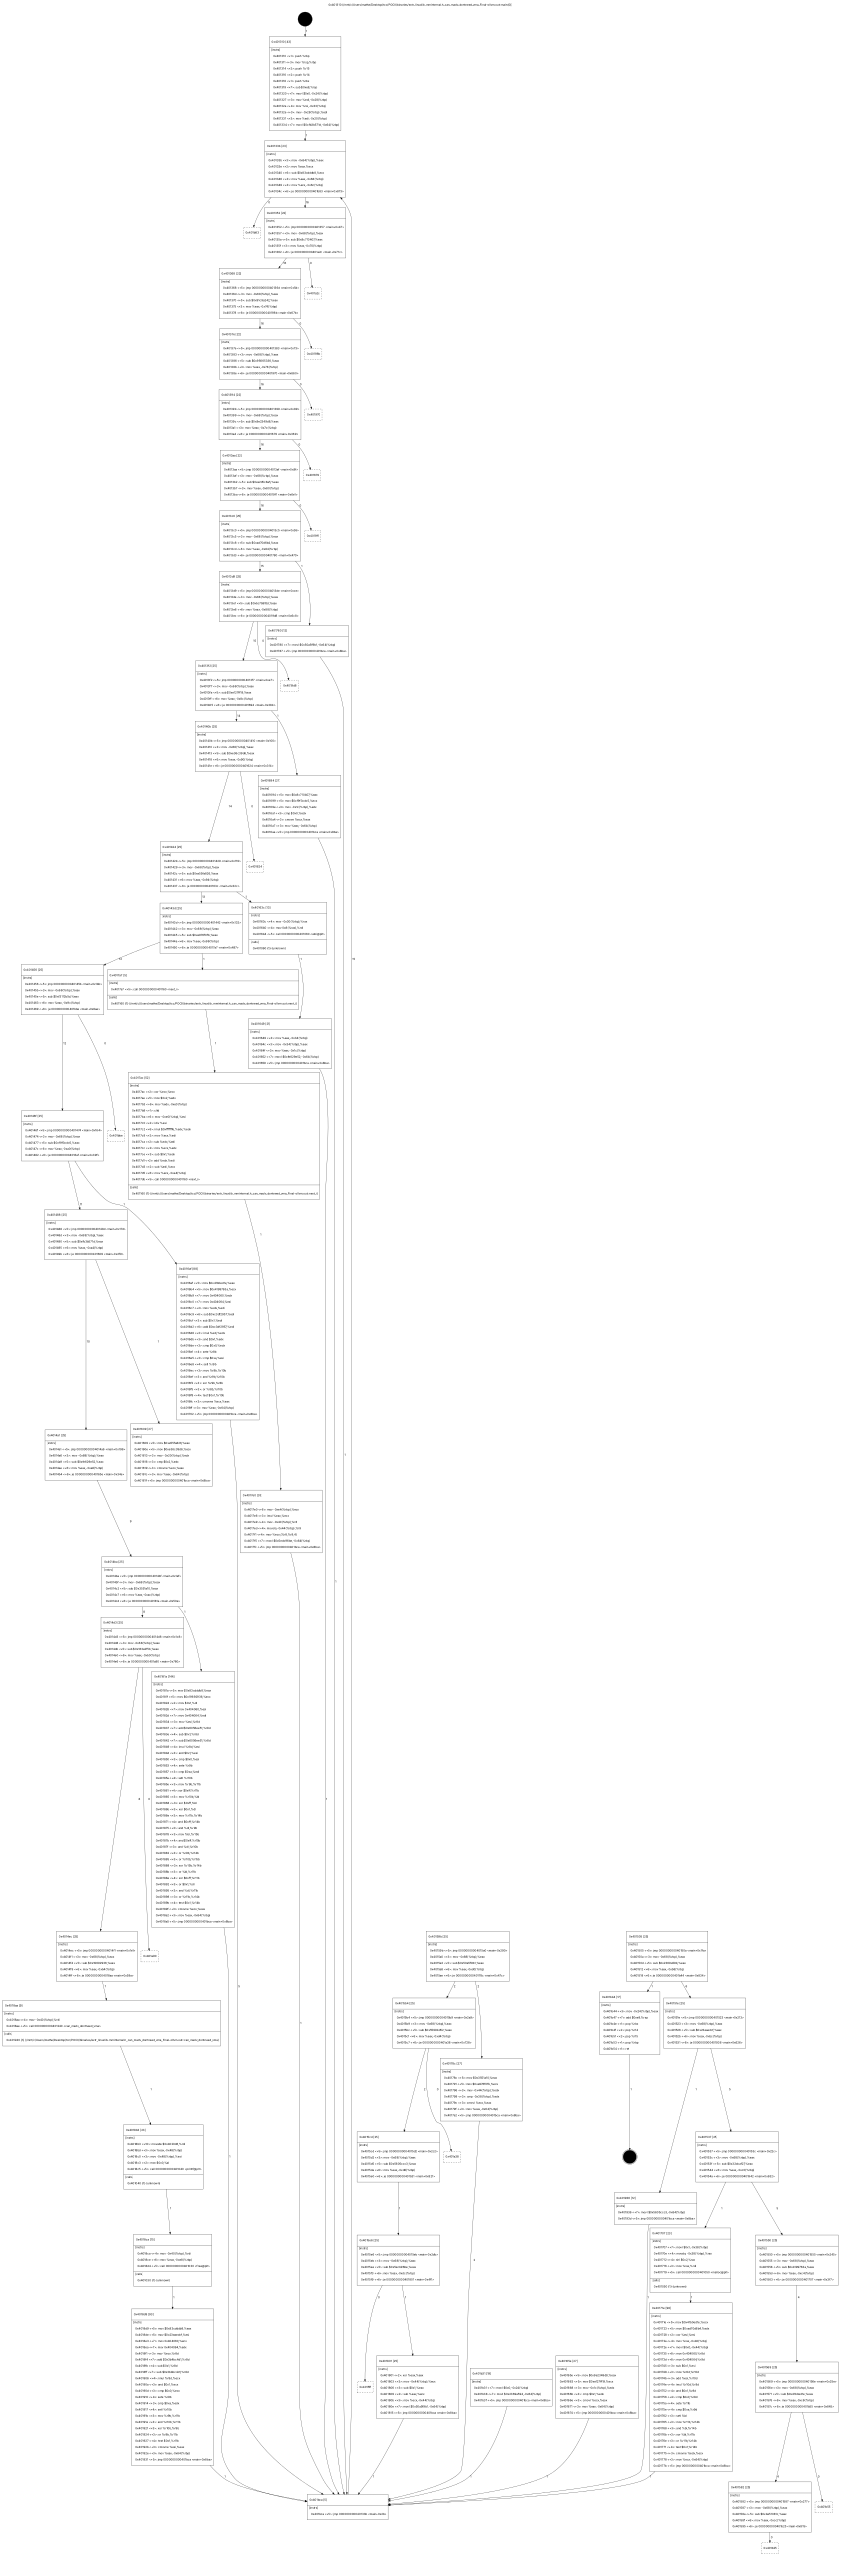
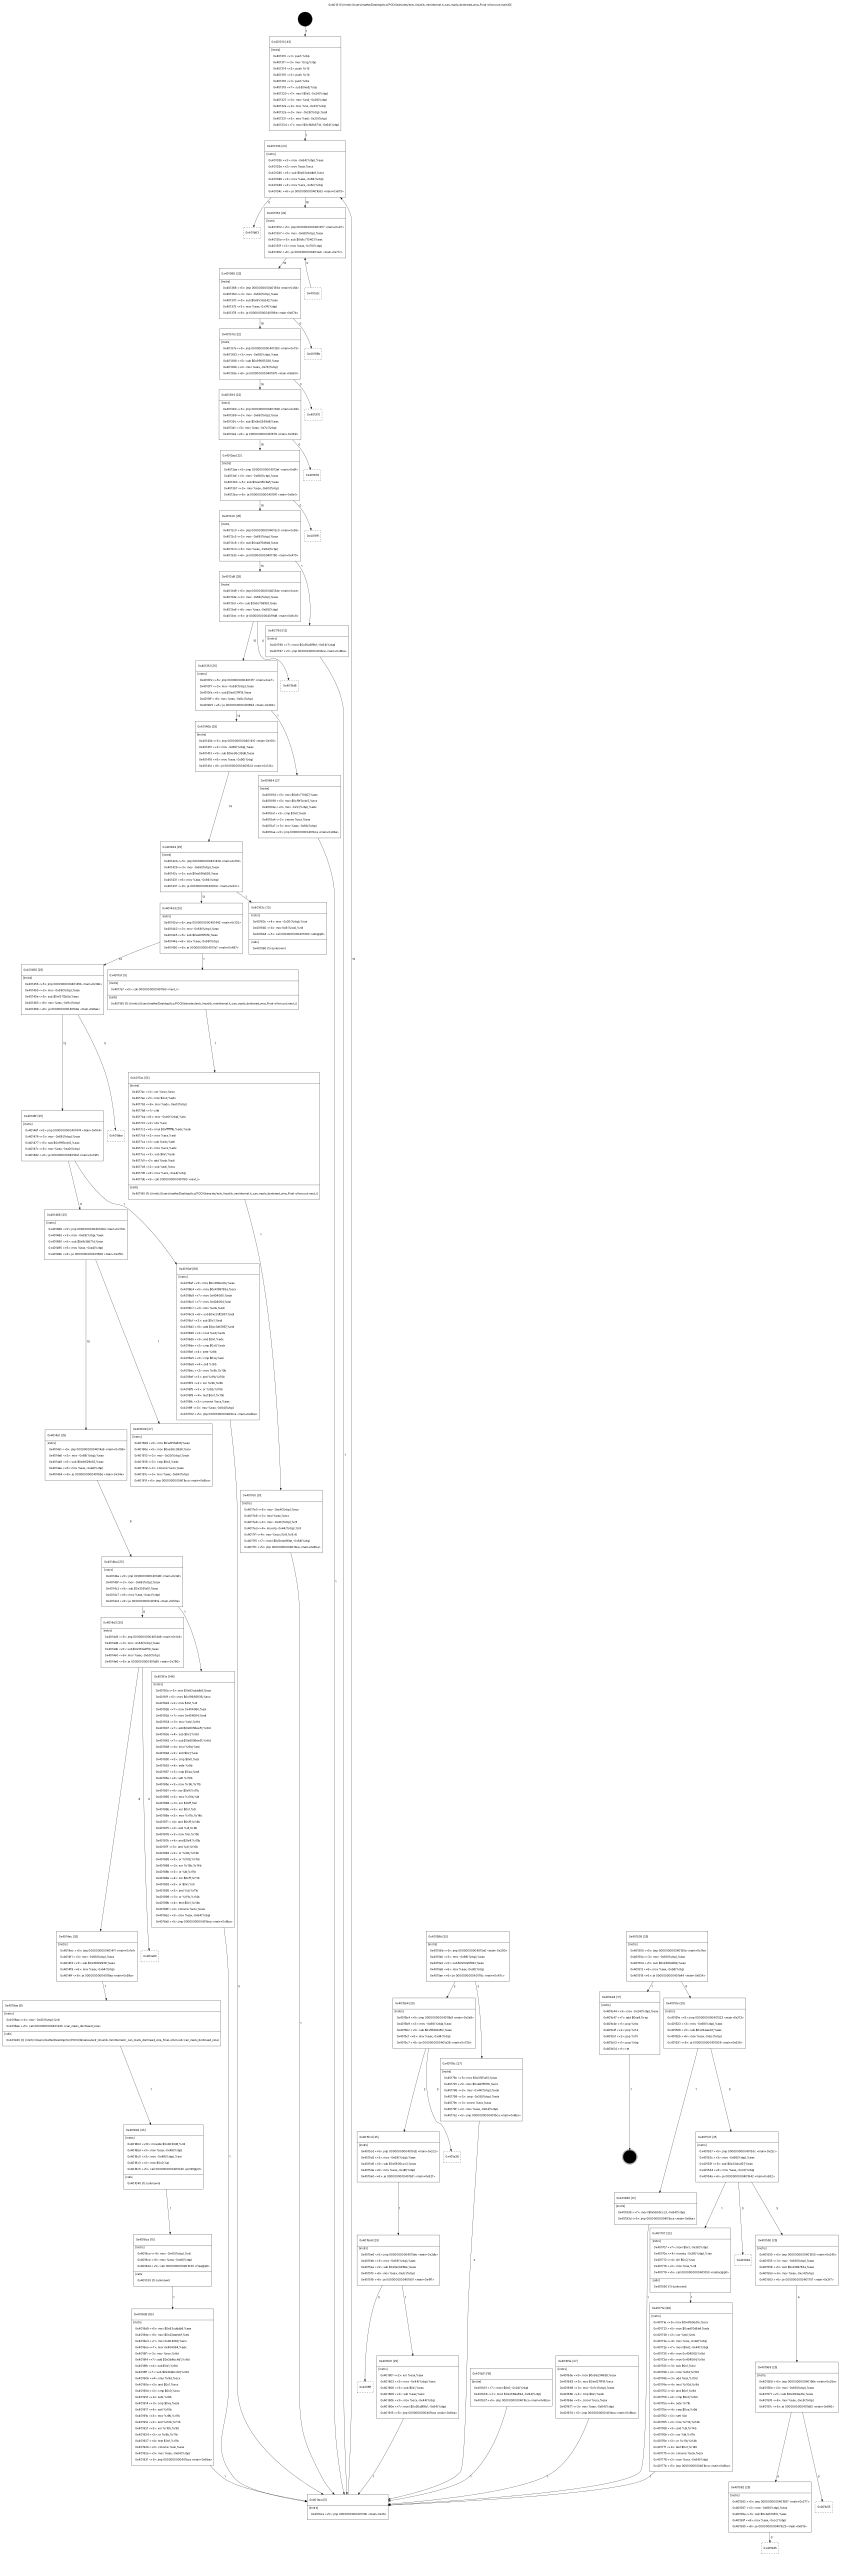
(310, 272) -> (307, 274)
(255, 867) -> none
(290, 1043) -> none
none -> (743, 2260)
